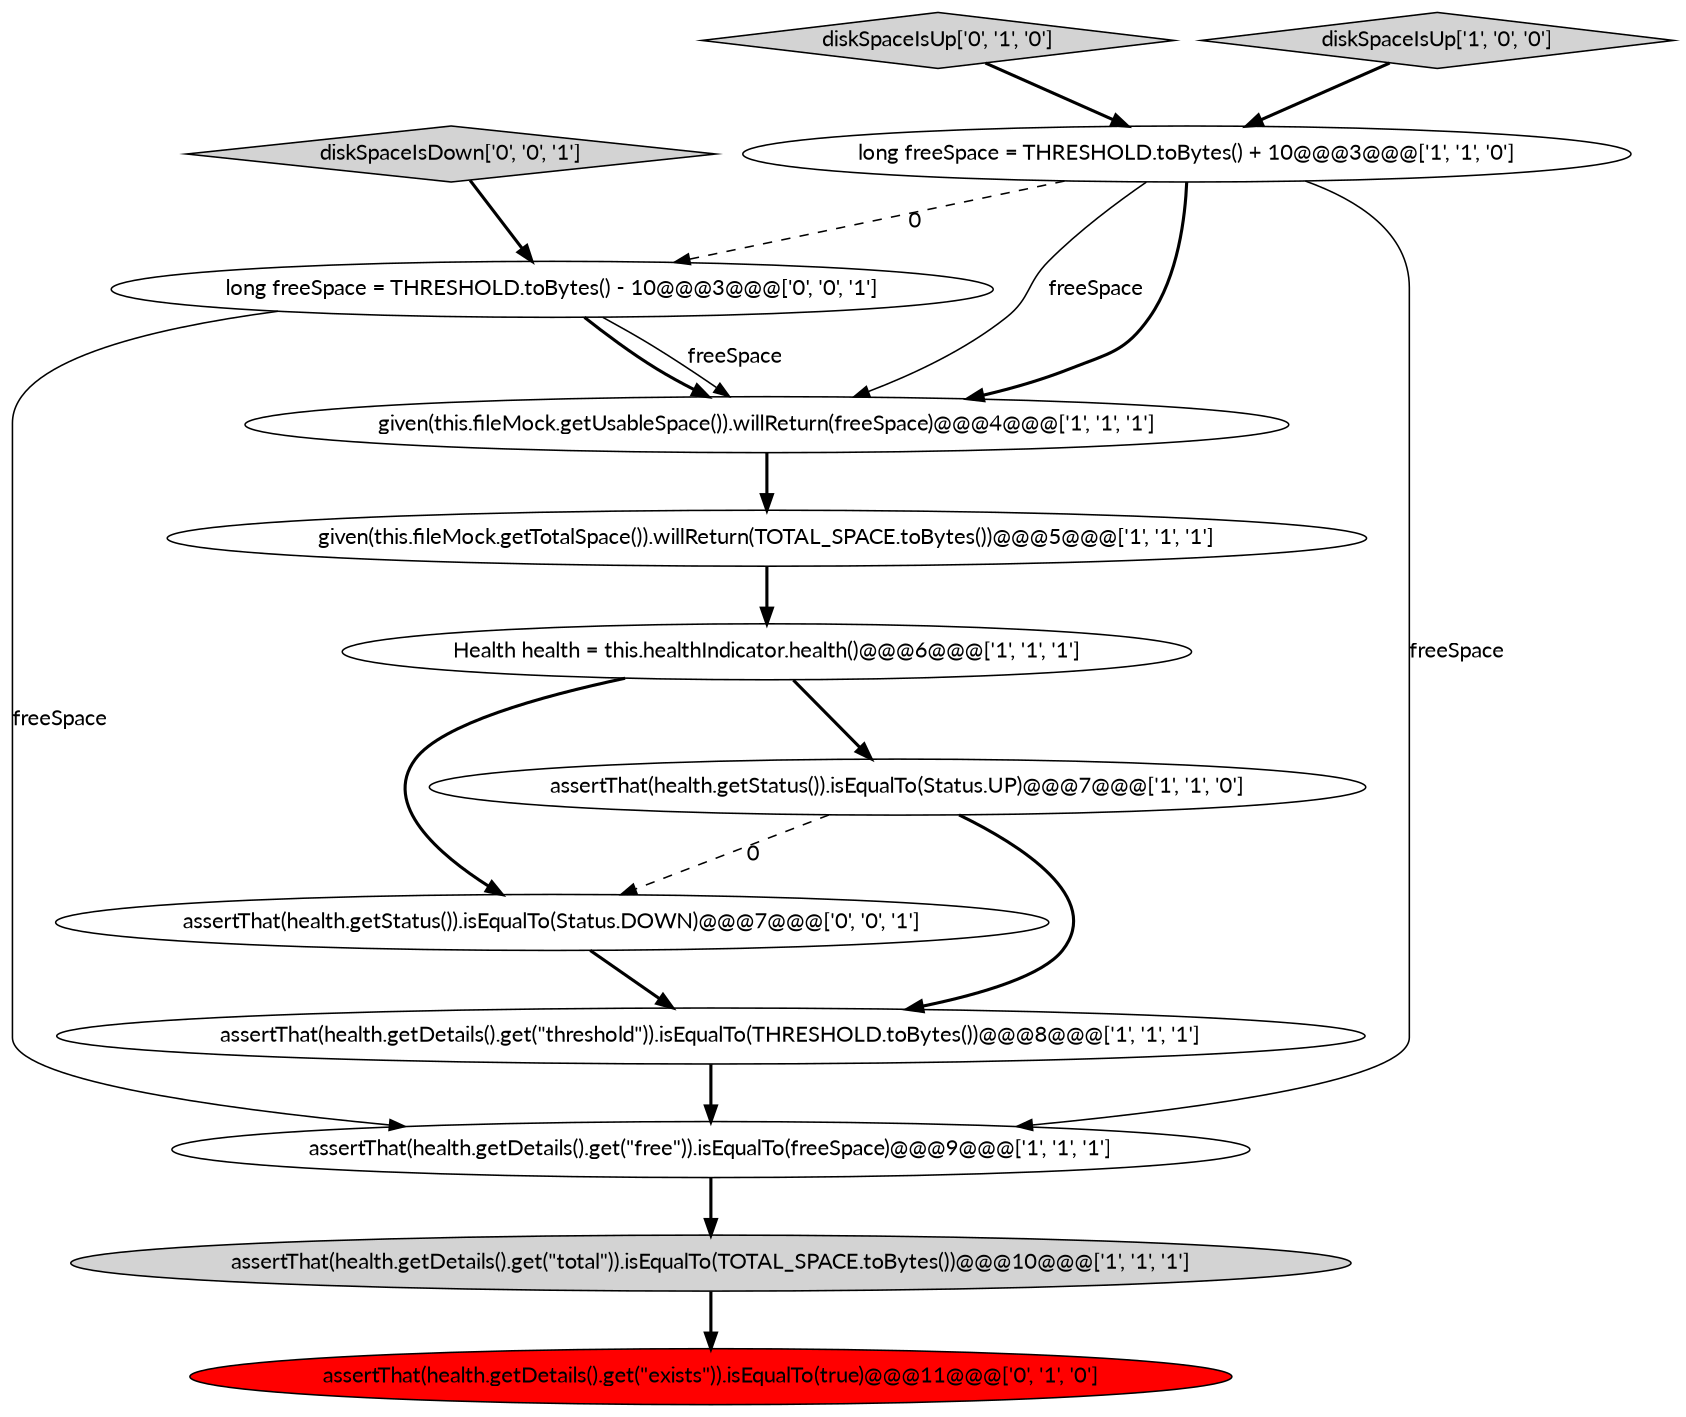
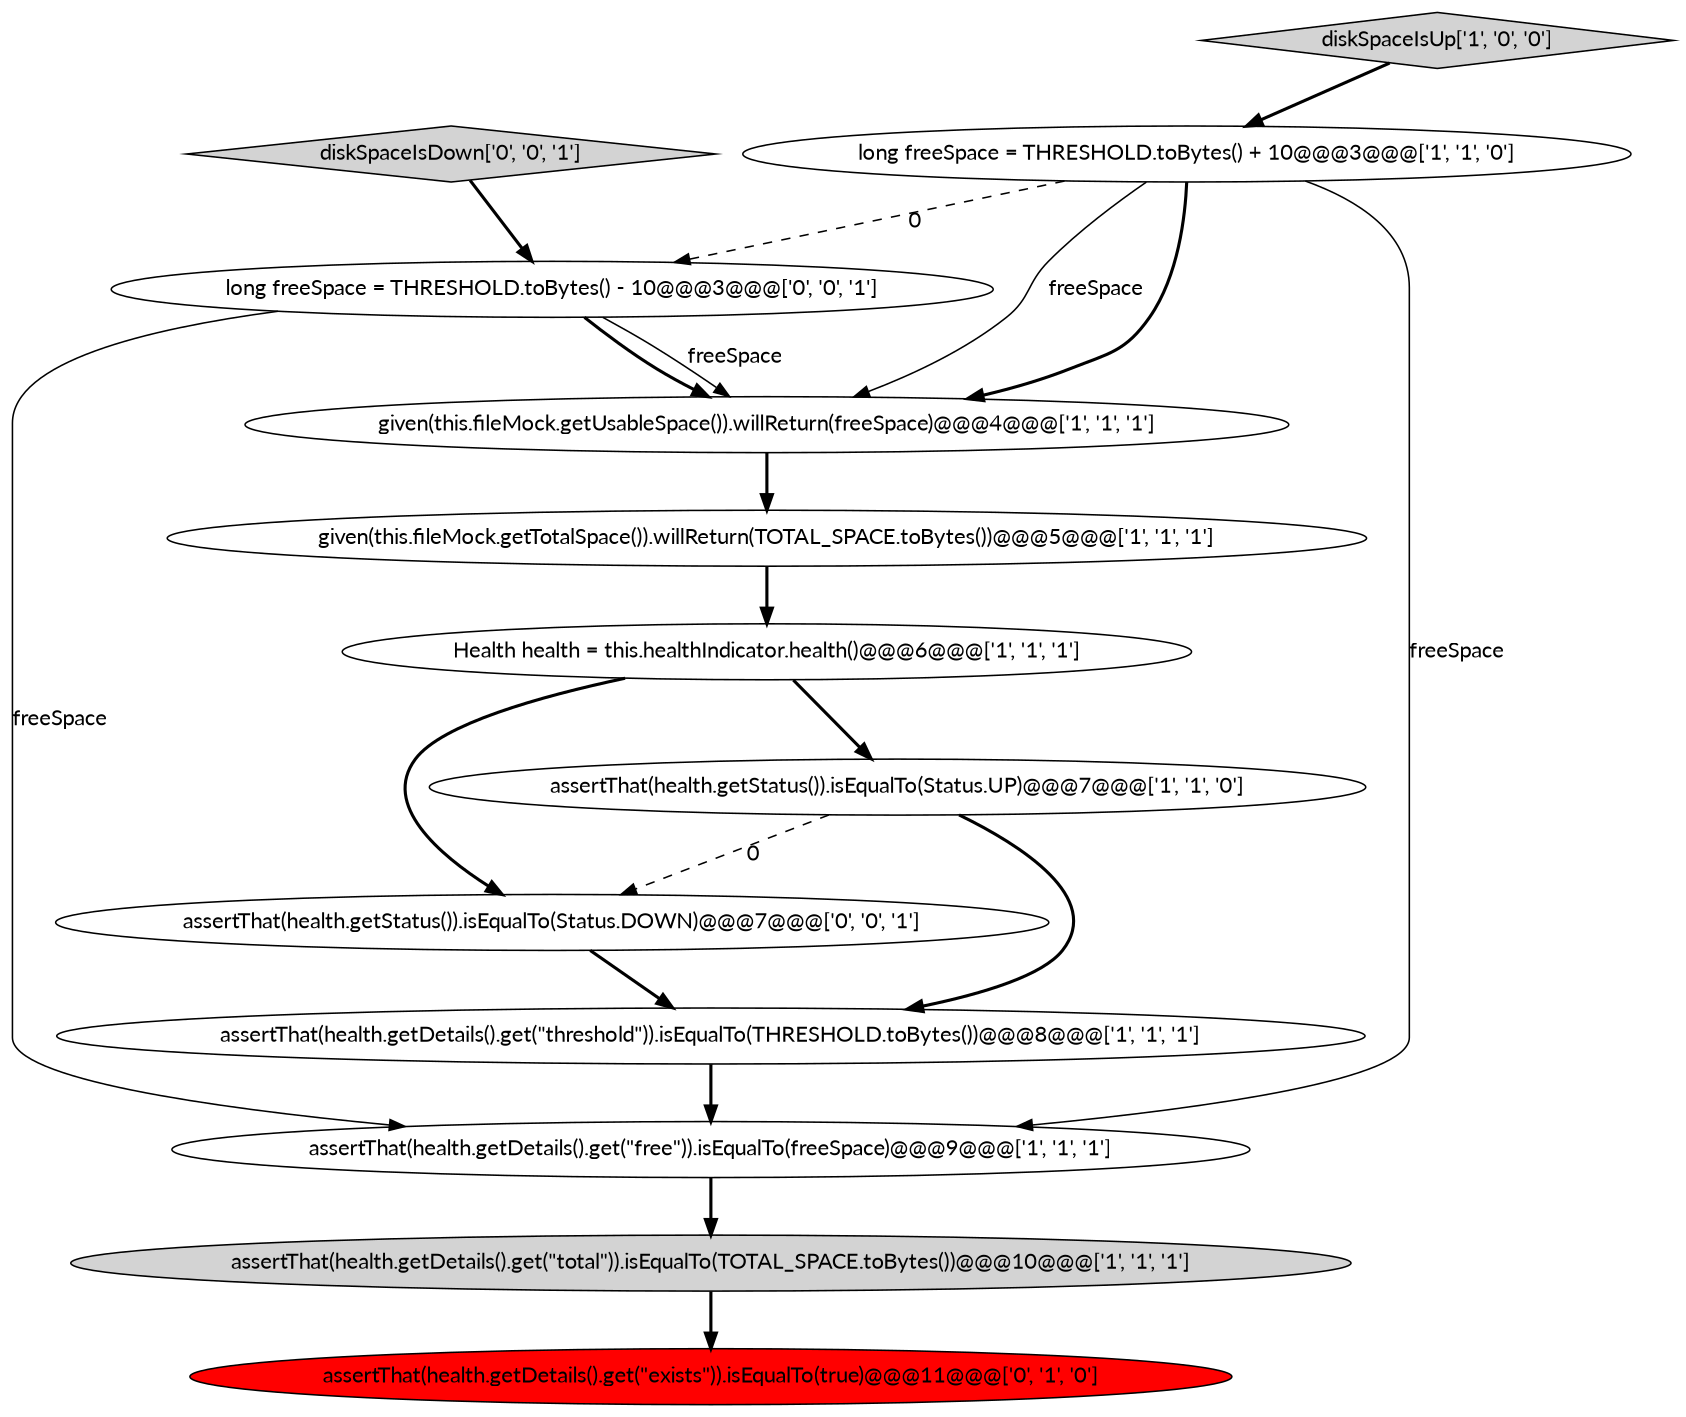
(938, 40) -> none
